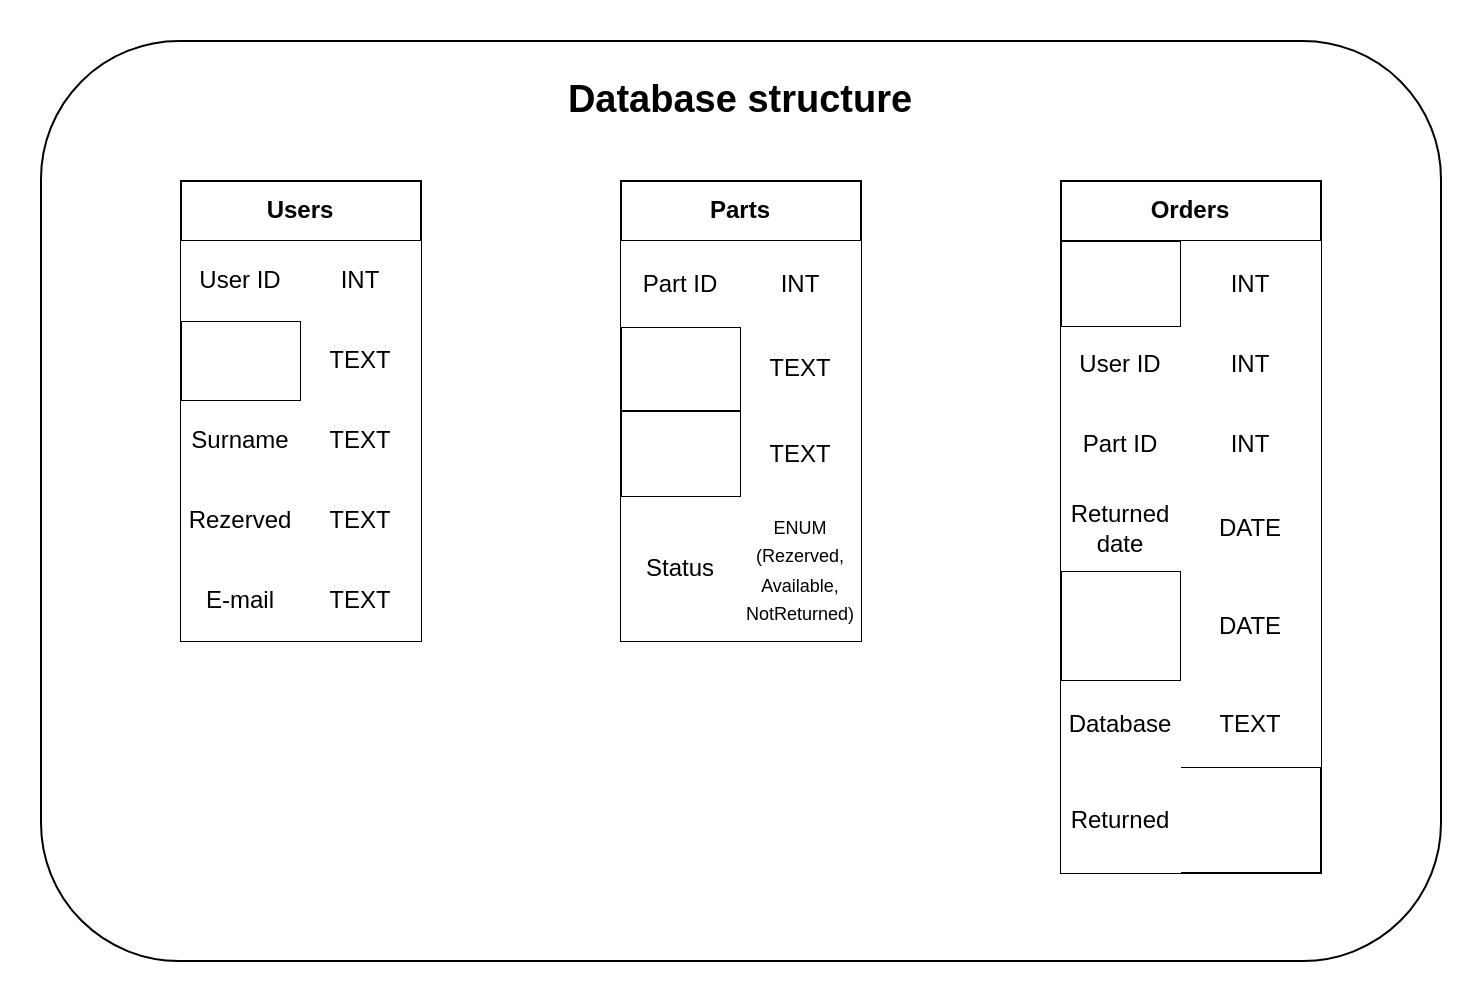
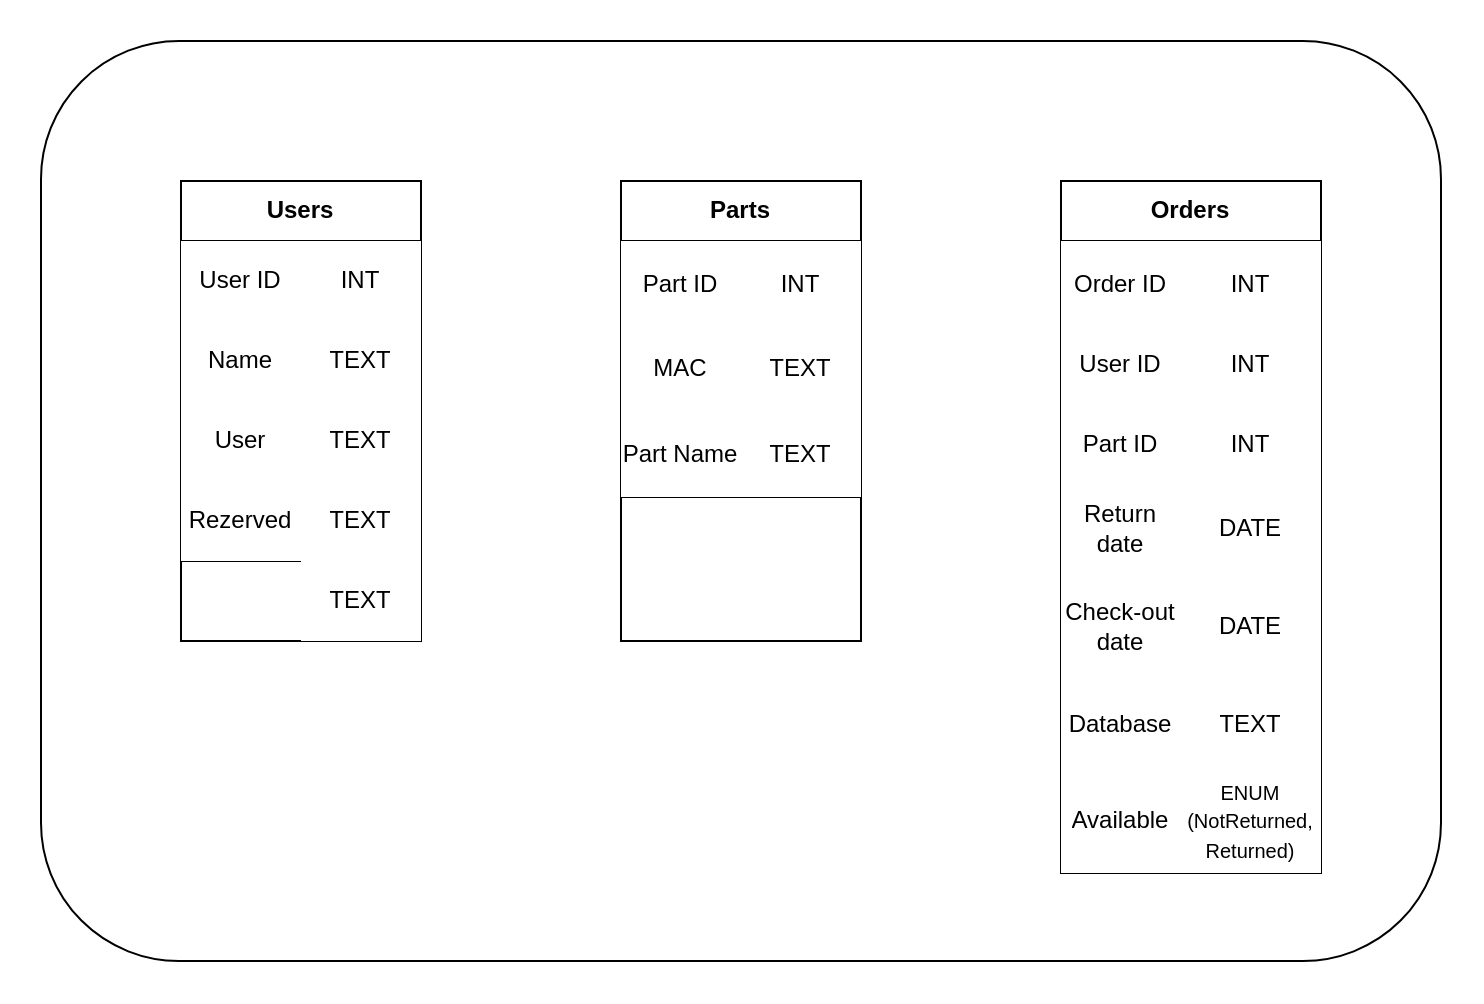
(741, 101) -> none
none -> (1121, 284)
none -> (241, 361)
none -> (681, 369)
(241, 441) -> (241, 441)
none -> (681, 454)
(1121, 529) -> (1121, 529)
(681, 569) -> none
(801, 569) -> none
(241, 601) -> none
none -> (1121, 626)
none -> (1251, 820)
(1121, 821) -> (1121, 821)
